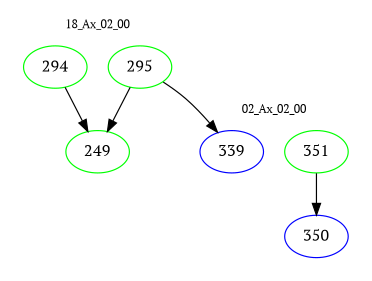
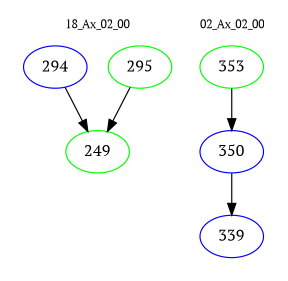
(55, 67) -> (55, 67)
(198, 110) -> (232, 188)
(316, 152) -> (232, 67)
